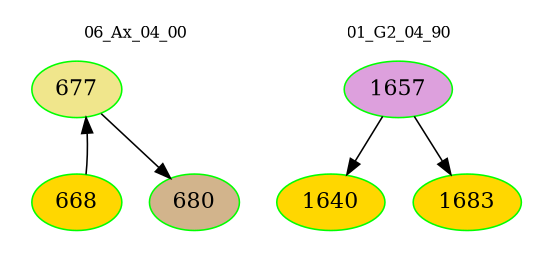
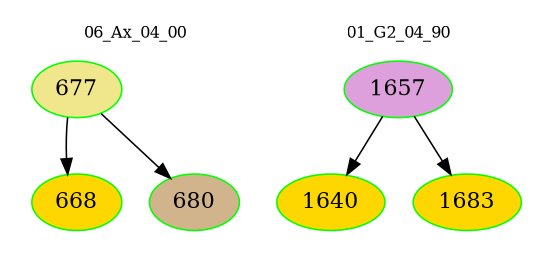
(87, 154) -> (66, 138)
